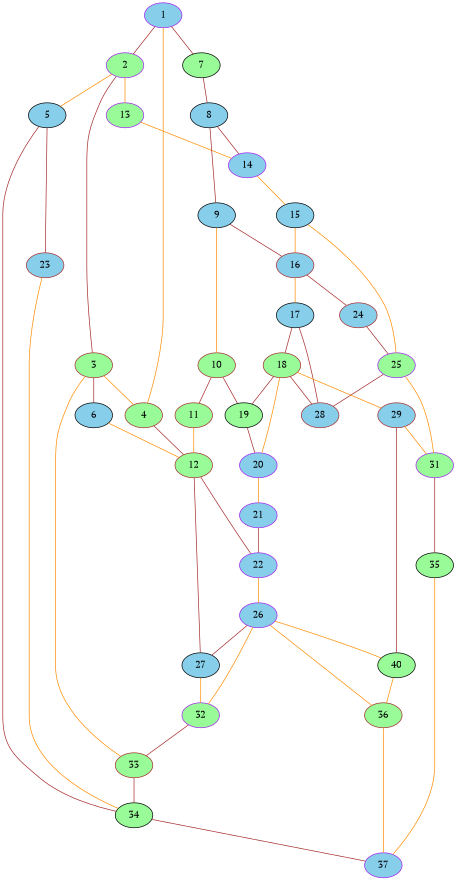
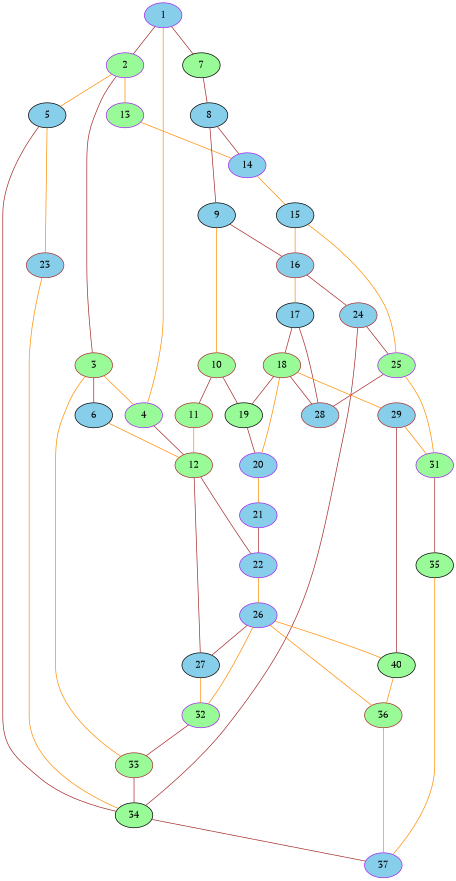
(46, 190) -> (46, 190)
(144, 415) -> (144, 415)
none -> (306, 592)
